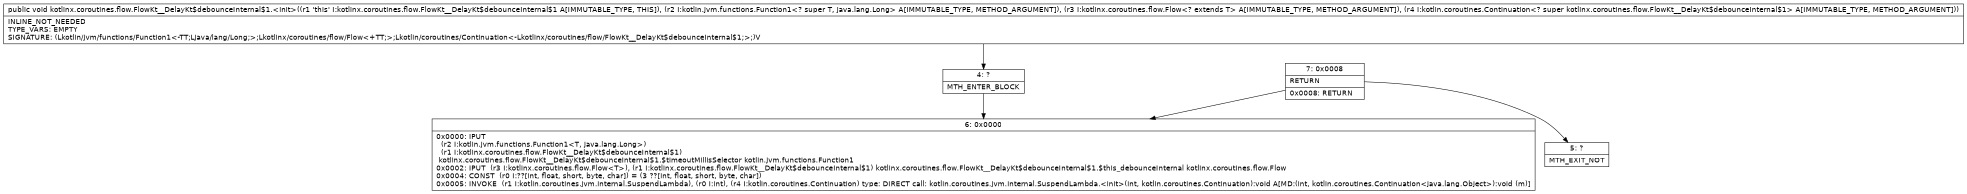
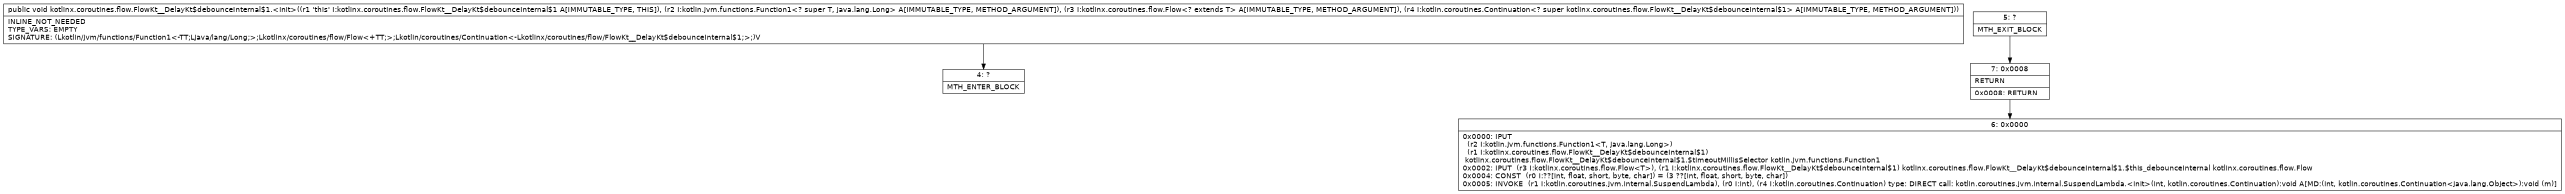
(1470, 94) -> (2010, 47)
(984, 103) -> none
(1577, 160) -> (2010, 30)
